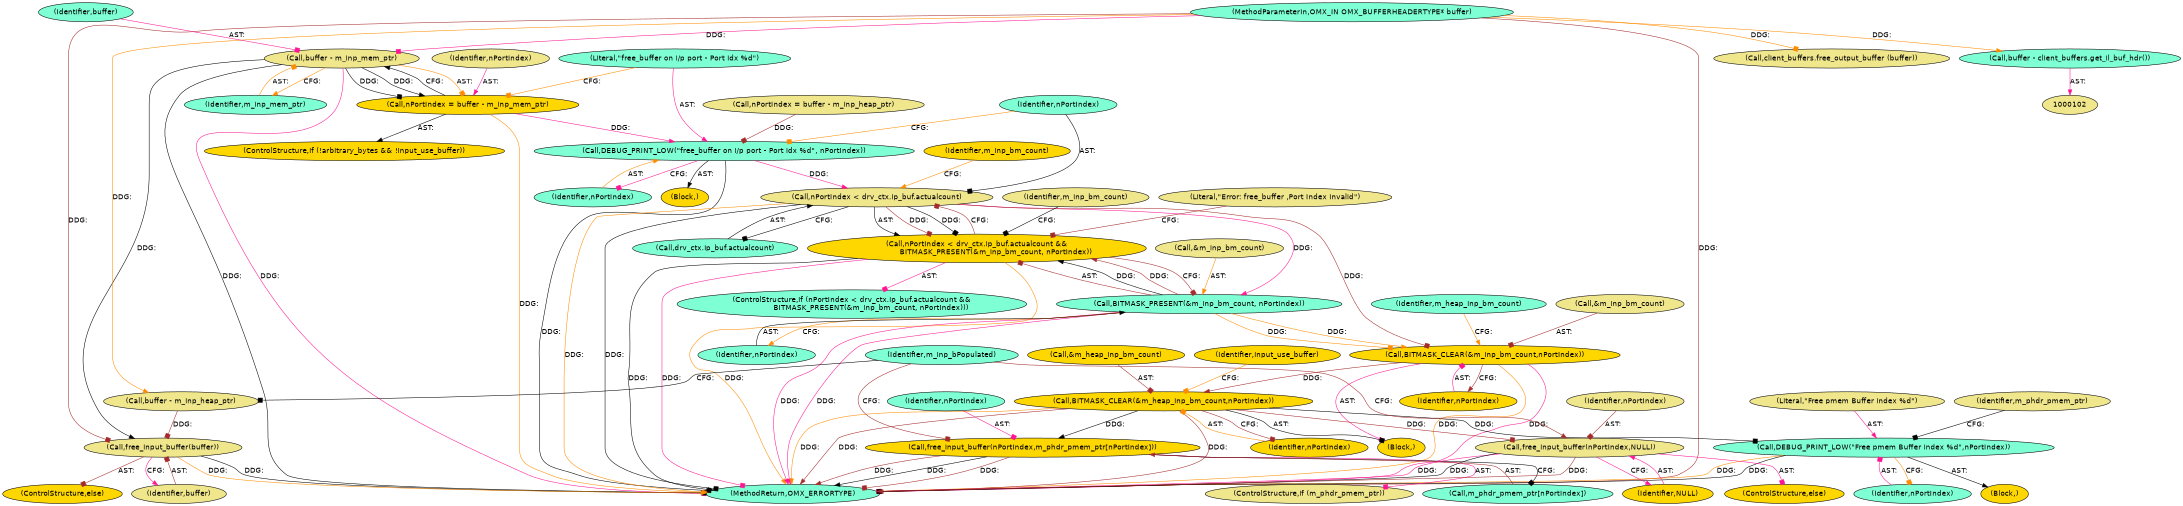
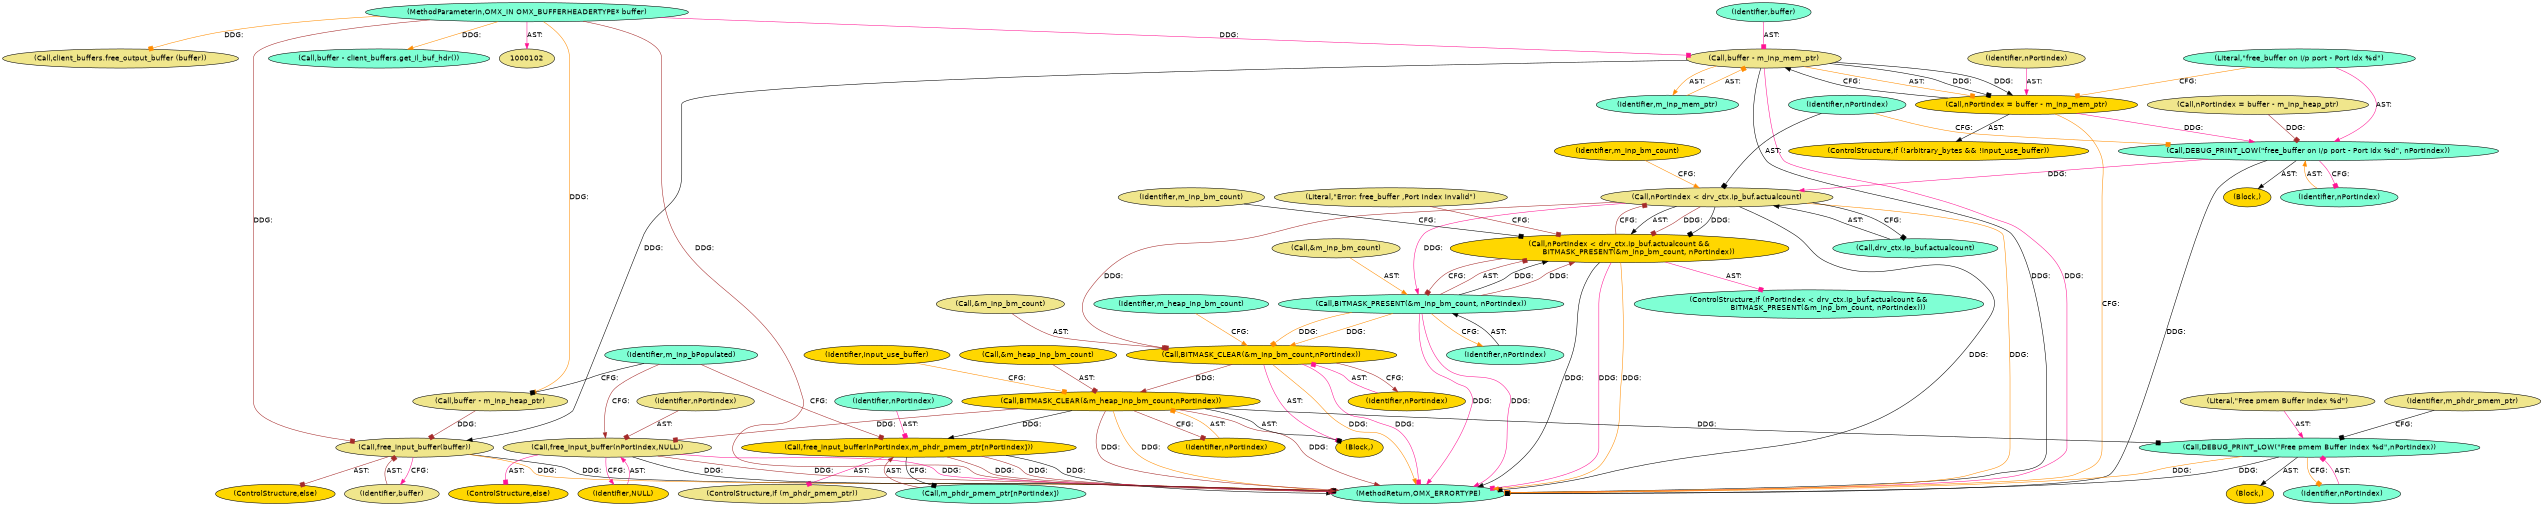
(2070, 79) -> (527, 33)
(314, 82) -> (1699, 82)
(530, 304) -> (2112, 304)
